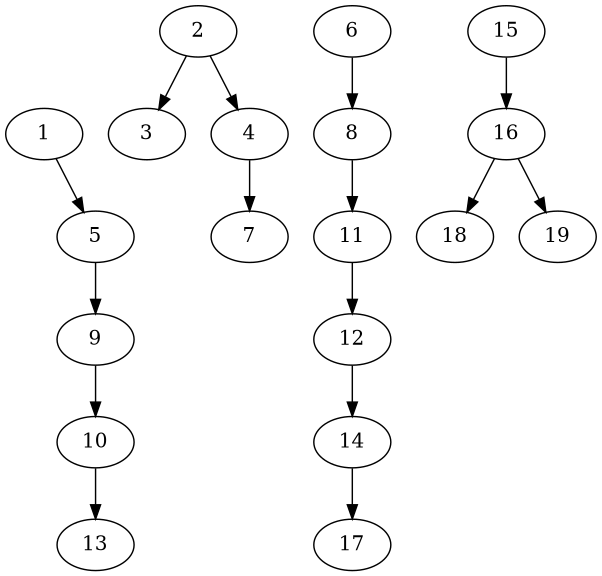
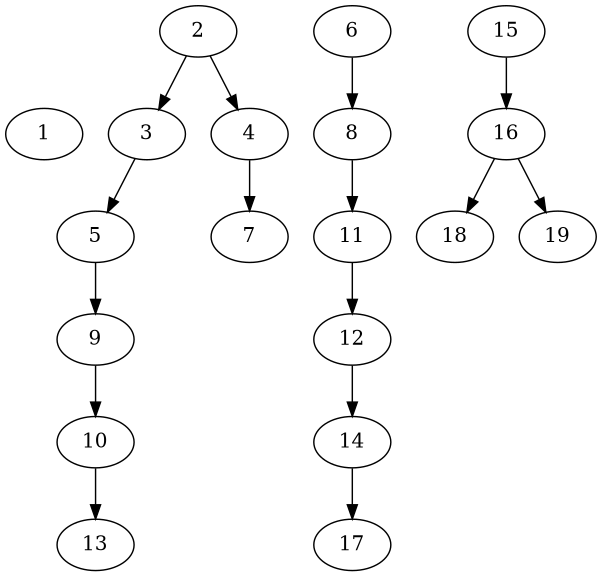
(67, 179) -> (125, 179)
